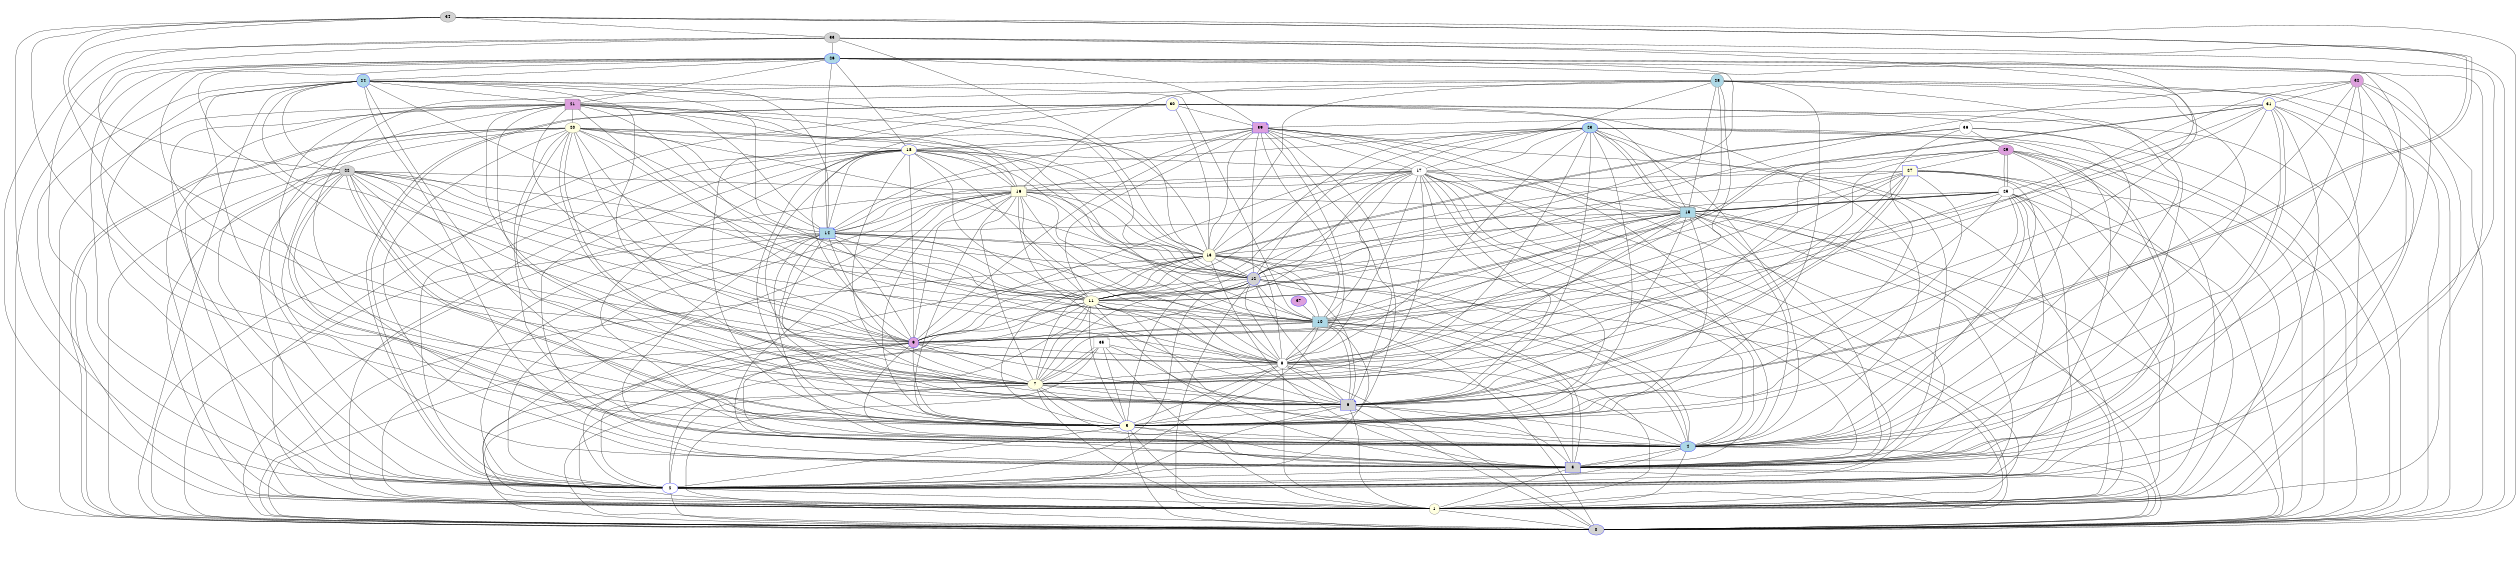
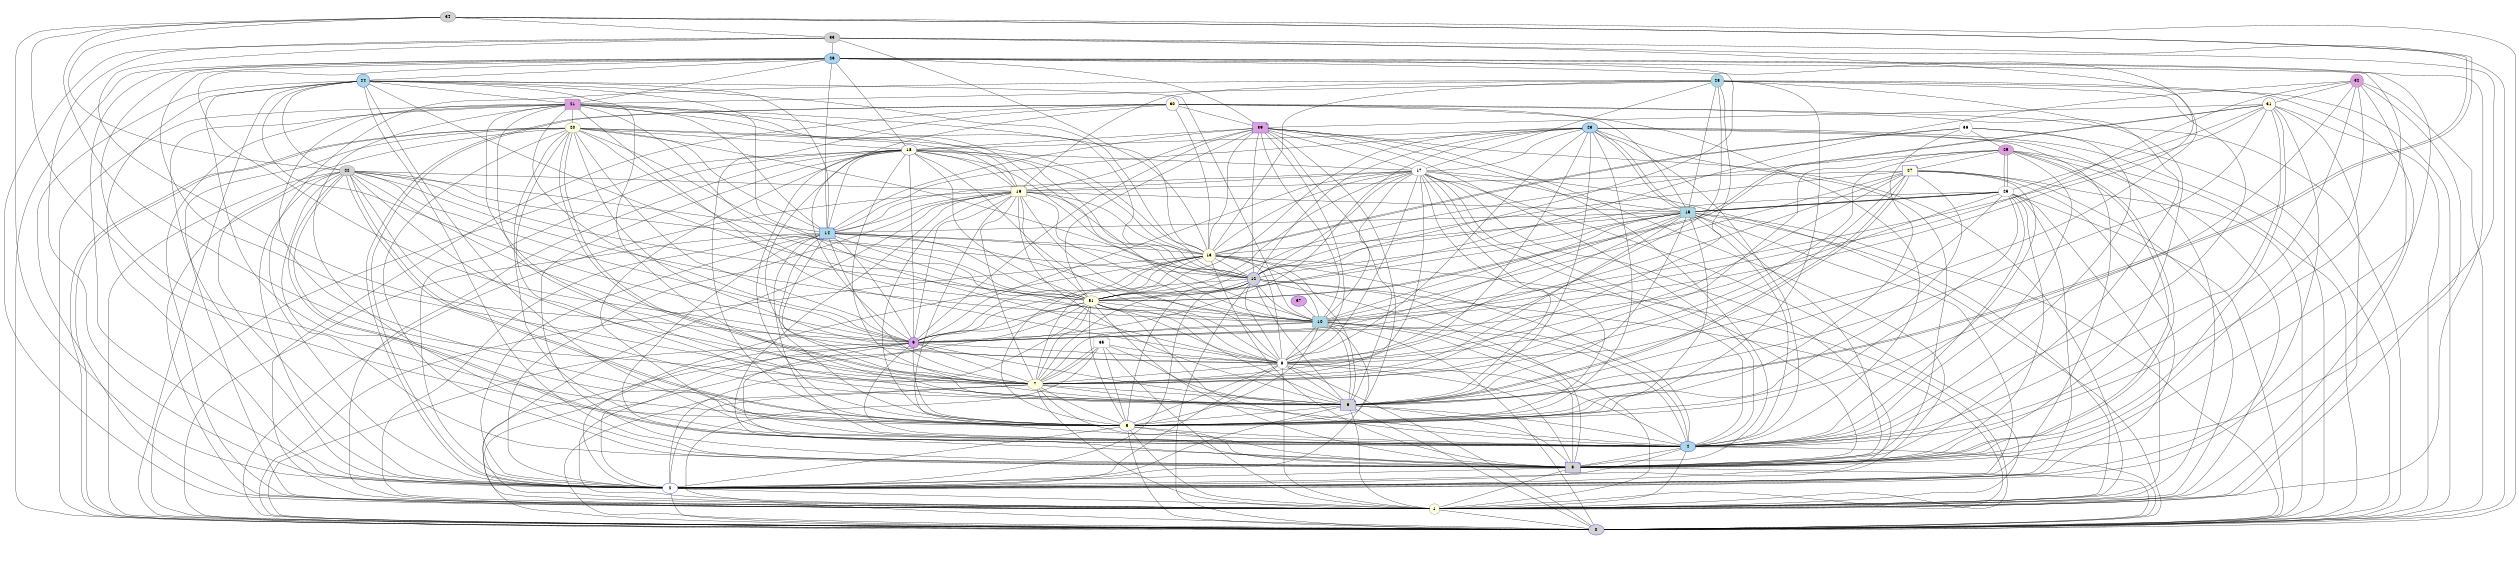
(1091, 301) -> (1091, 301)
